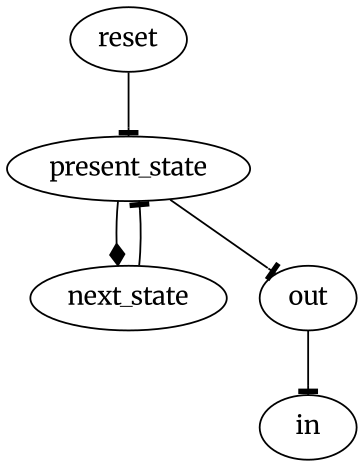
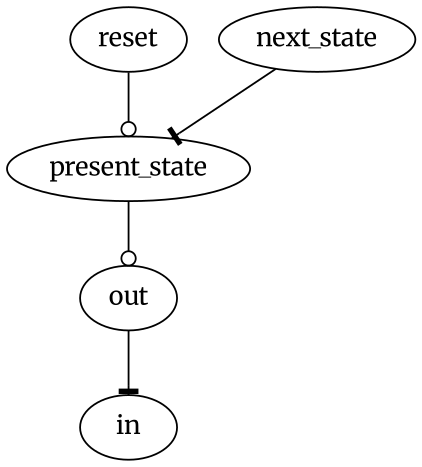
(129, 100) -> (129, 97)
(117, 222) -> none
(219, 234) -> (129, 226)
